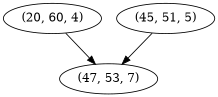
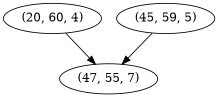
(166, 18) -> (166, 18)
(109, 79) -> (109, 79)
